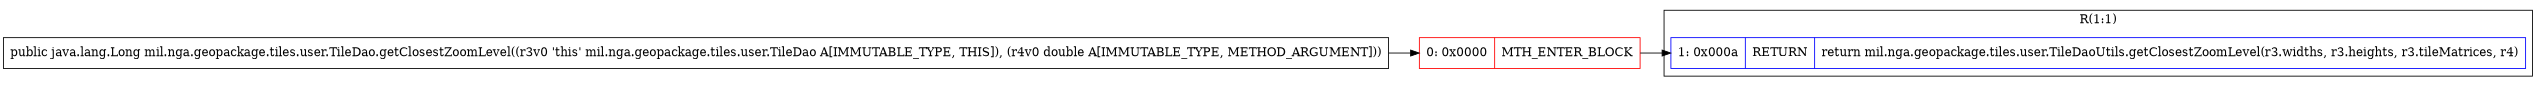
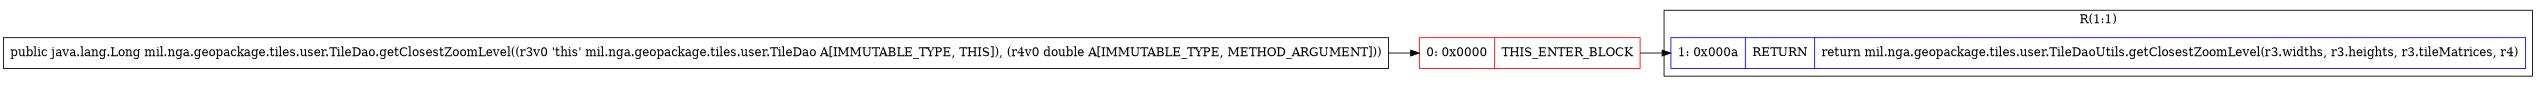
(1567, 53) -> (1567, 53)
